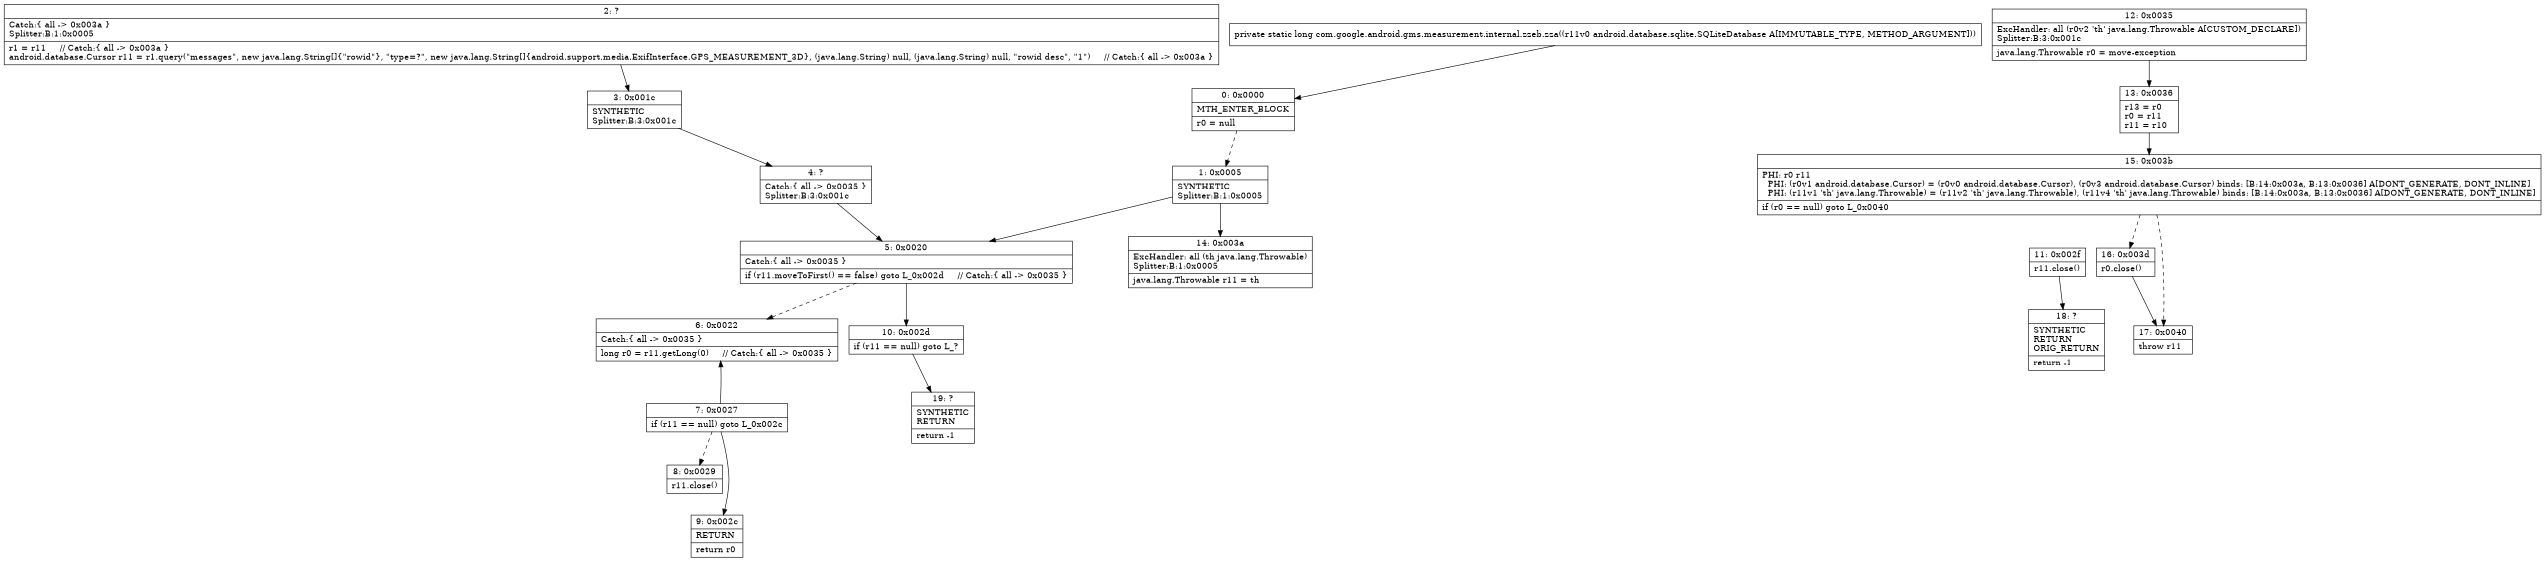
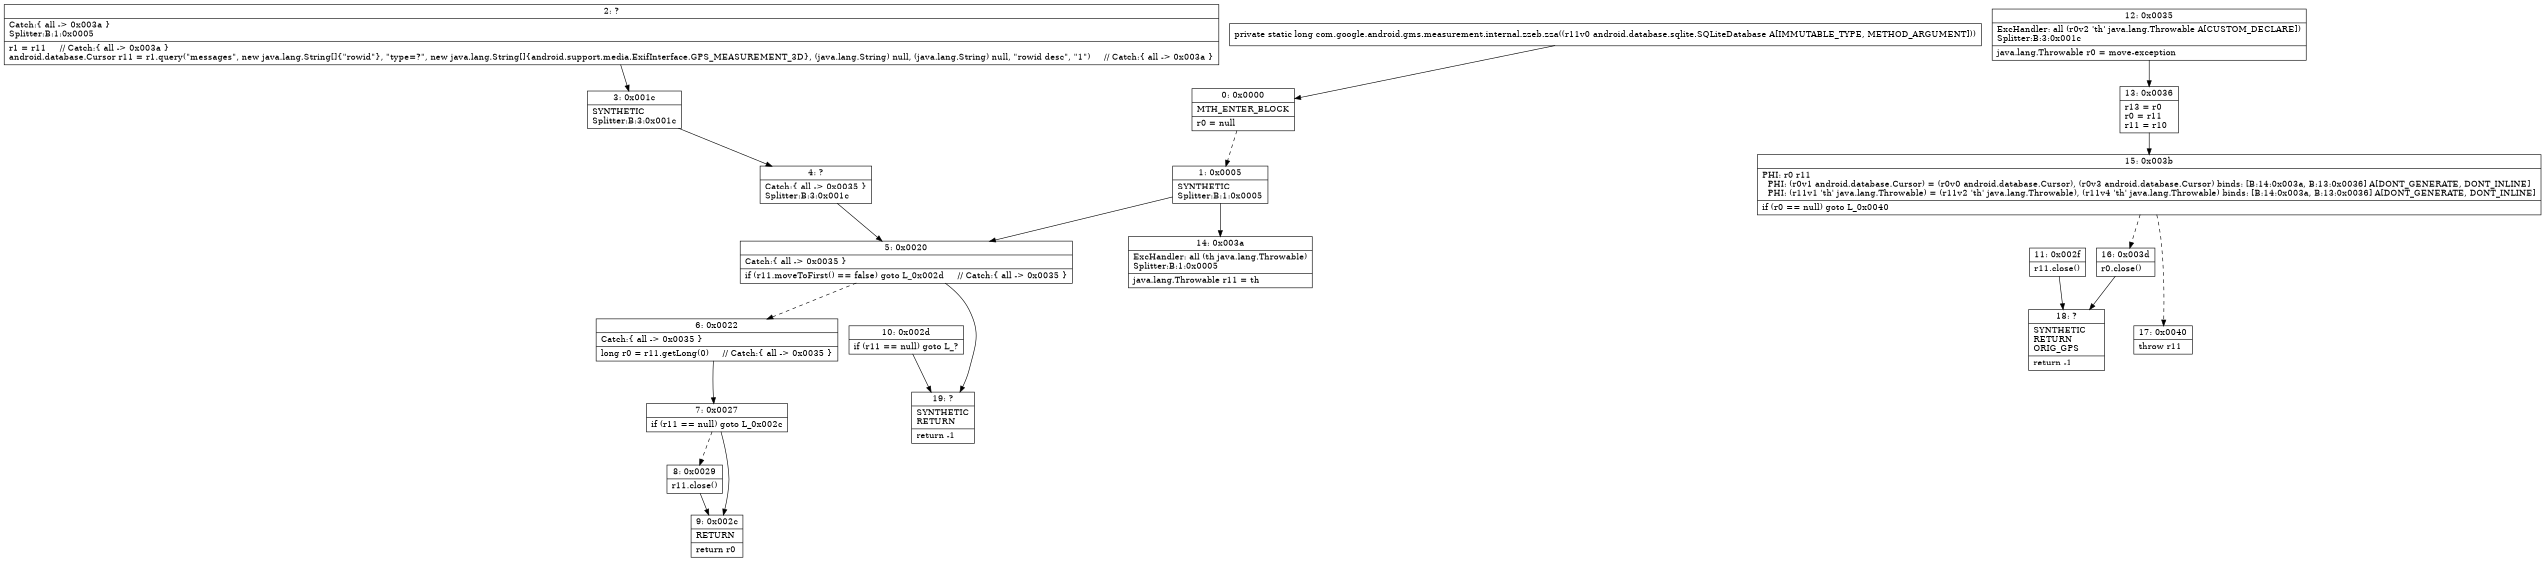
(2143, 298) -> (2104, 290)
(906, 302) -> (976, 331)
(2067, 348) -> (2056, 348)
(721, 385) -> (713, 379)
none -> (703, 501)
